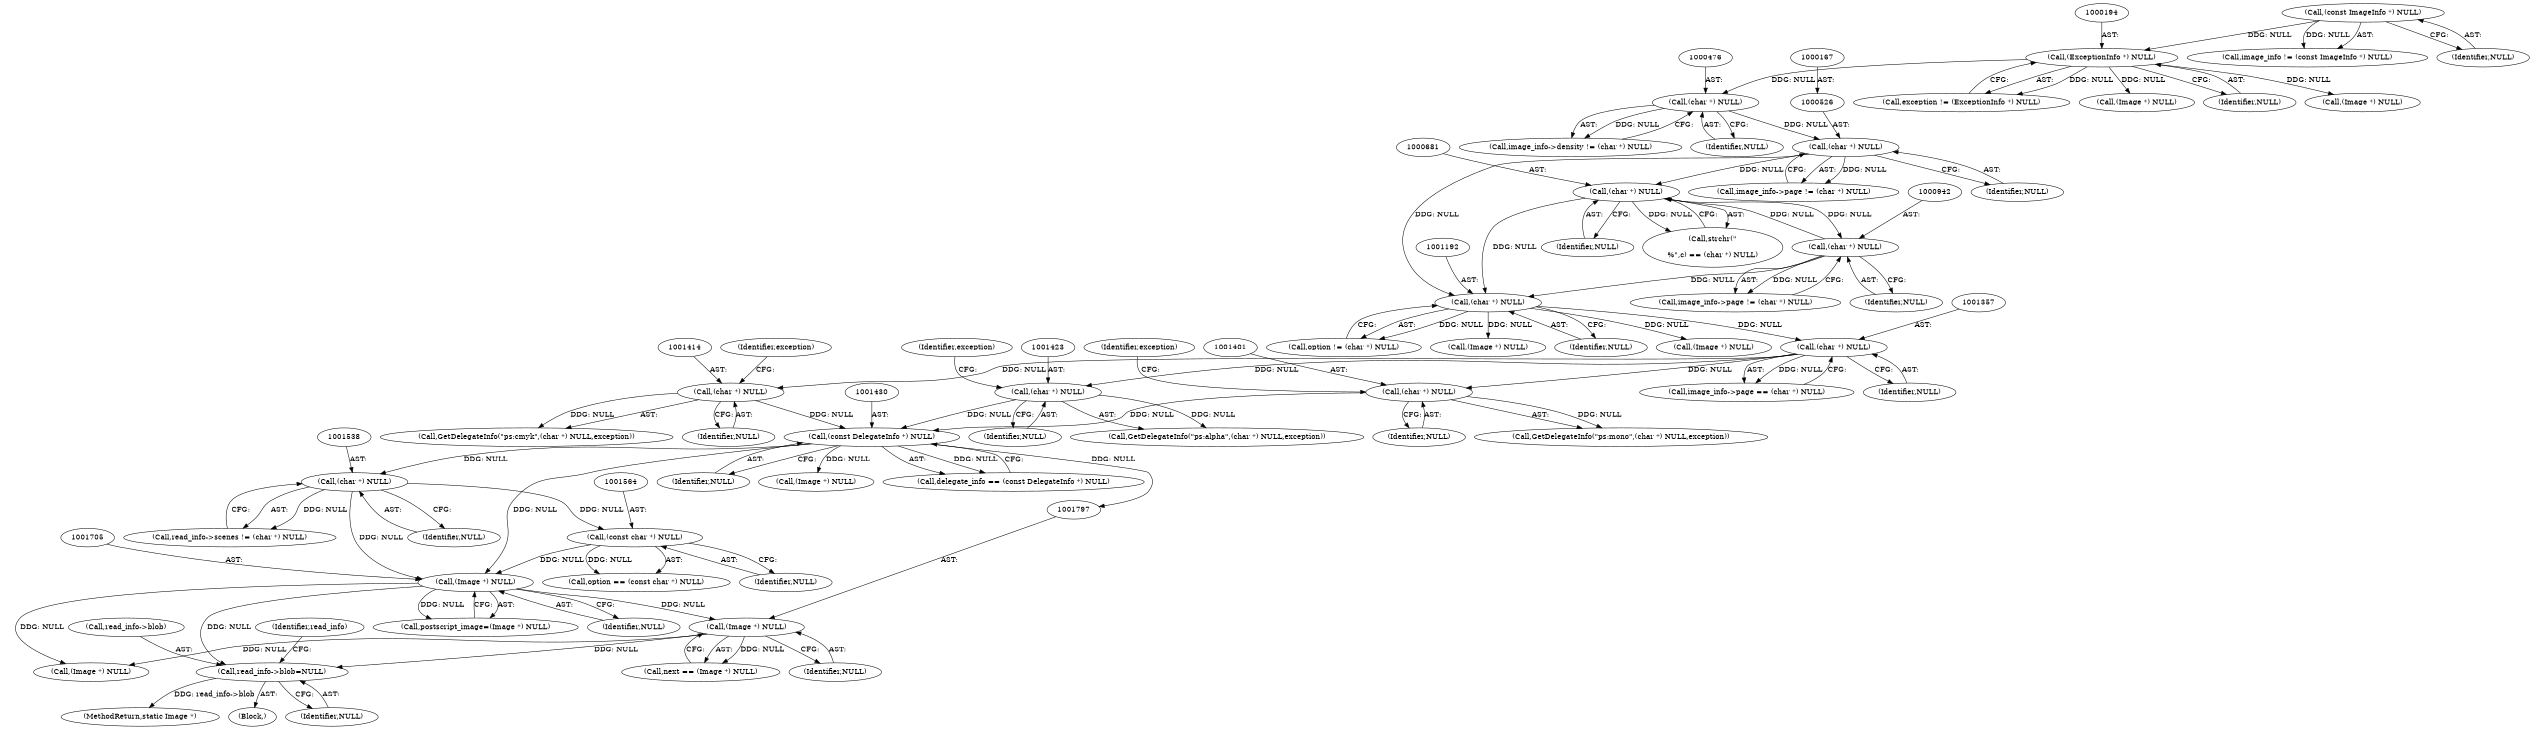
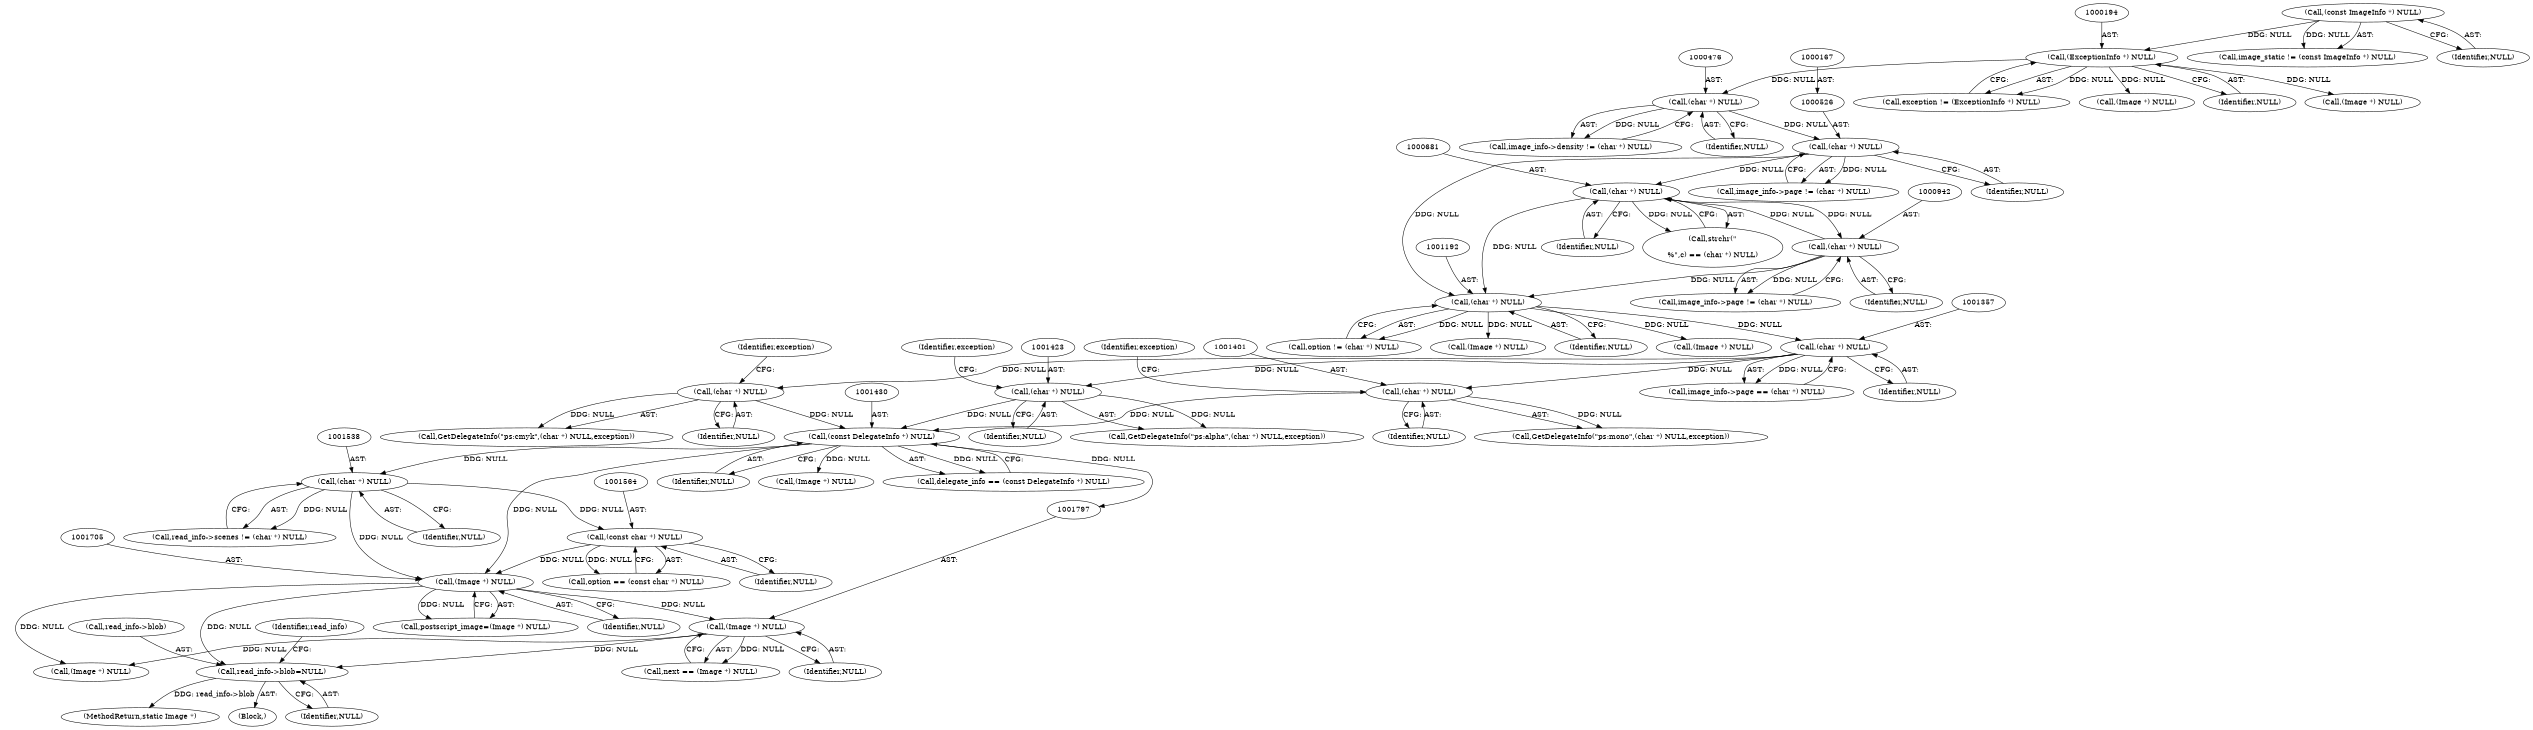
(2307, 58) -> (2307, 58)
(685, 348) -> none
none -> (636, 563)
